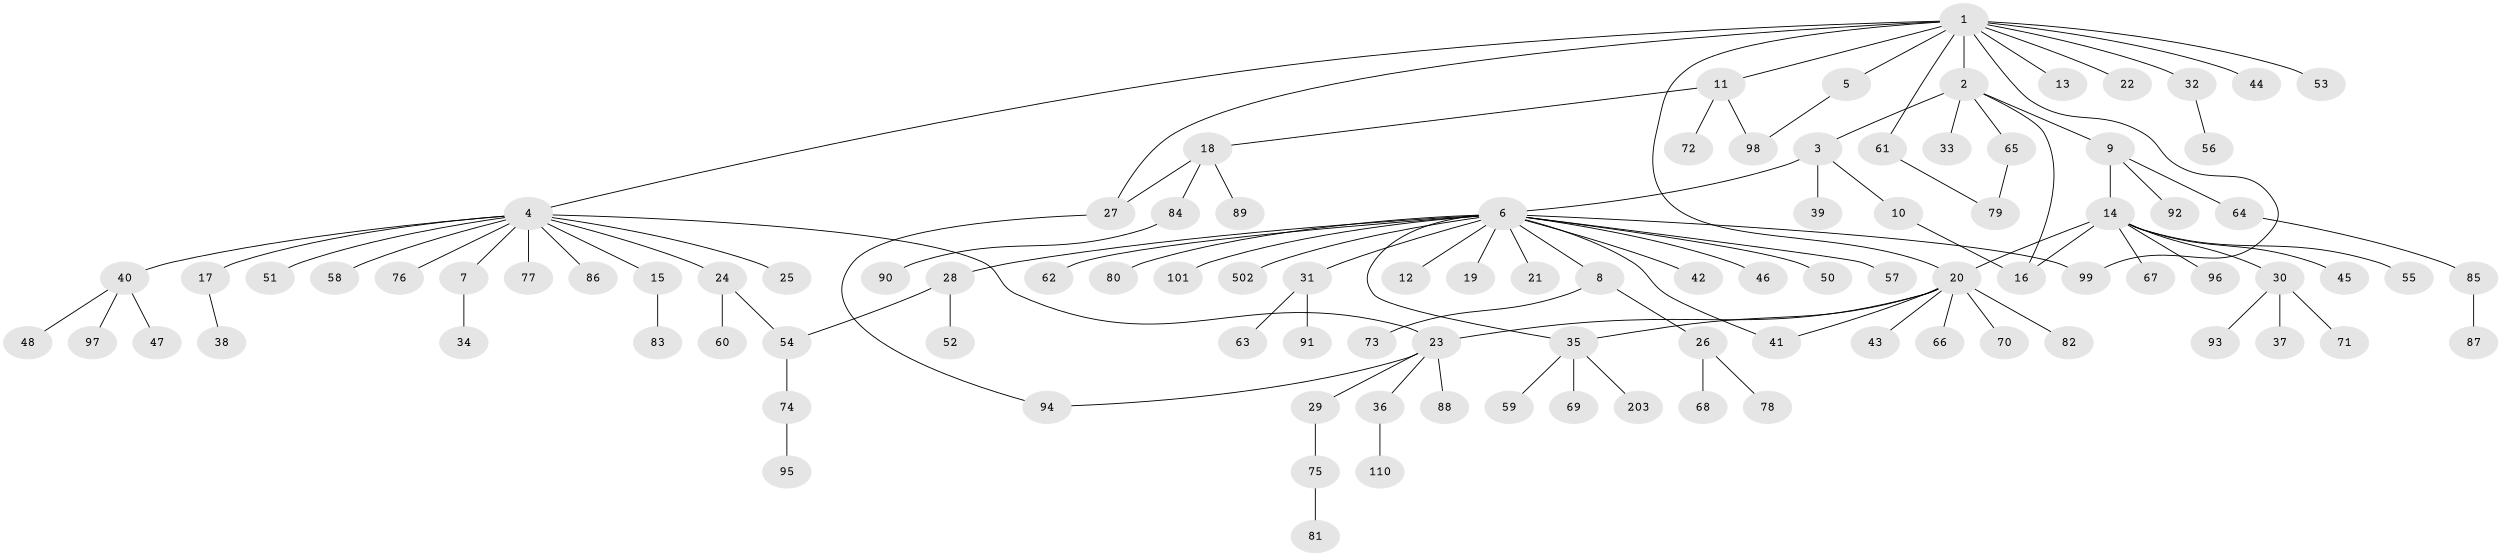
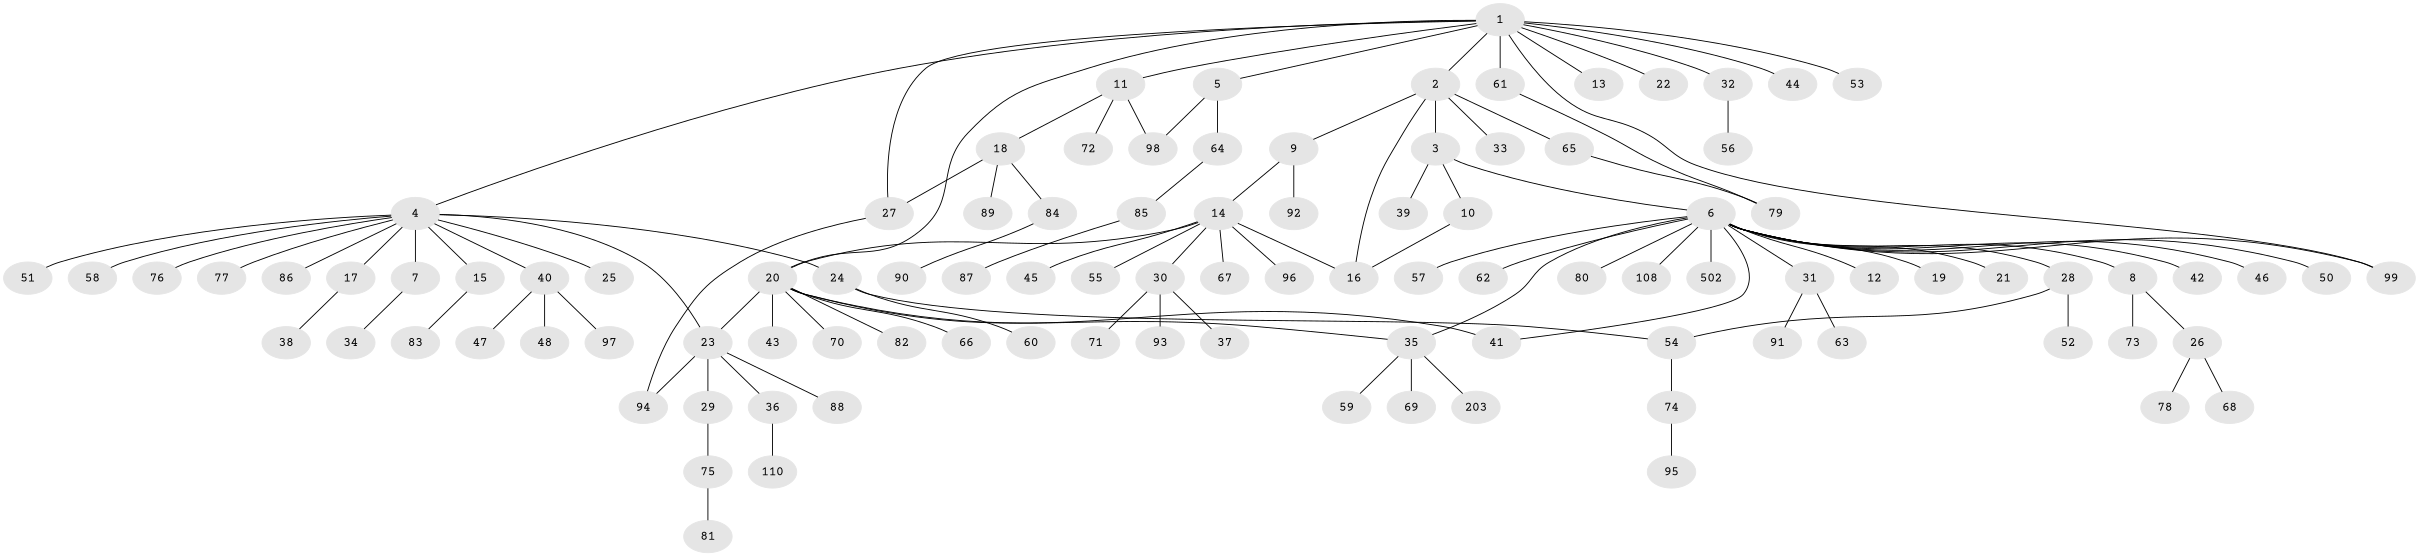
(2175, 181) -> (1218, 117)
(1178, 278) -> (1646, 278)
